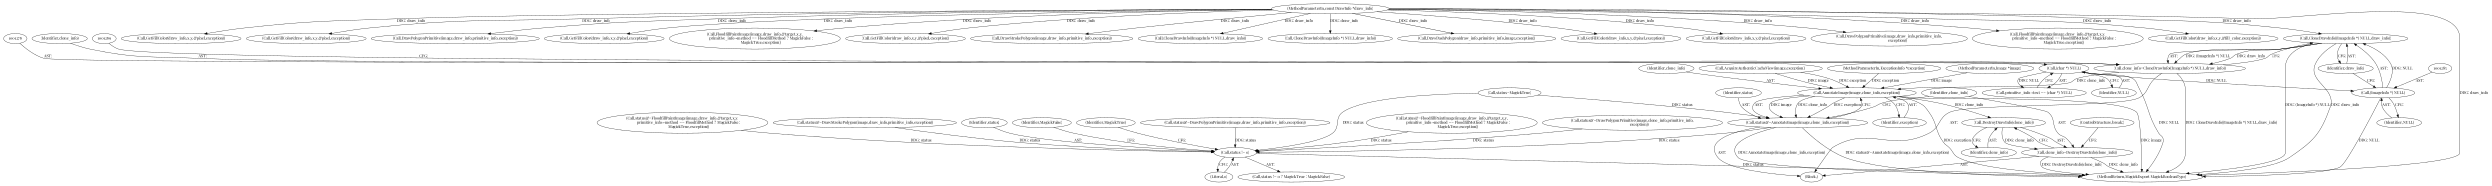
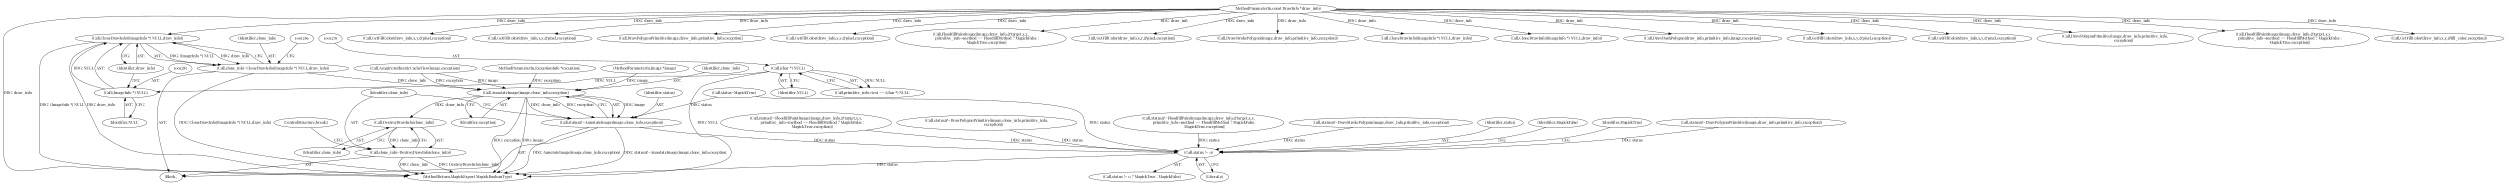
(2302, 173) -> none
